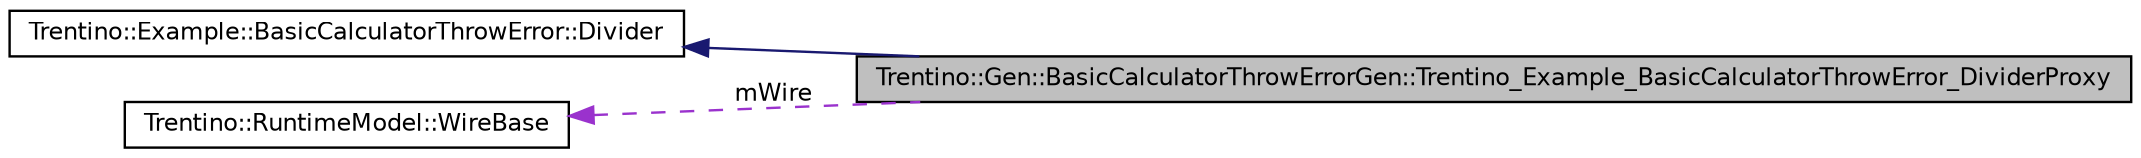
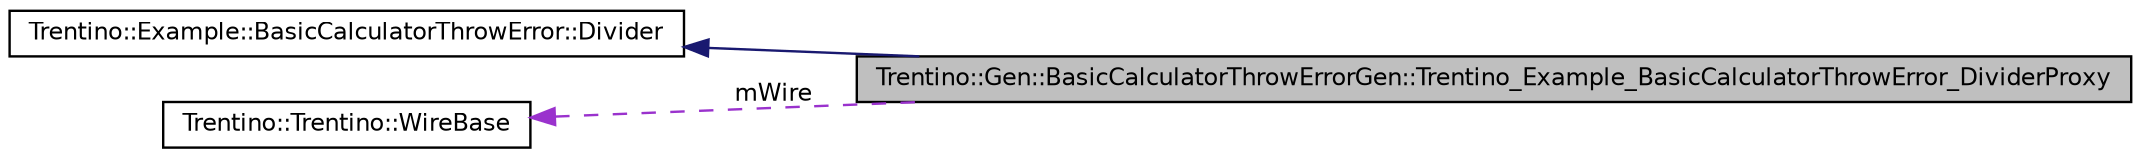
(347, 125) -> (347, 125)
